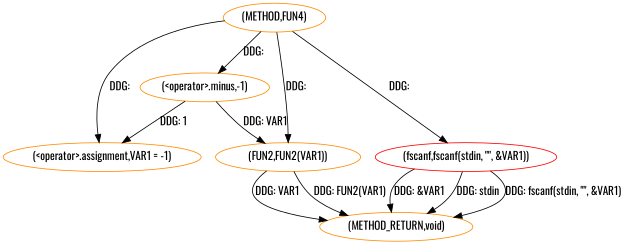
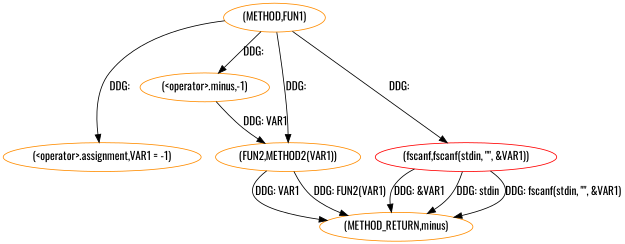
(274, 18) -> (274, 18)
(157, 120) -> none
(288, 157) -> (288, 157)
(396, 227) -> (396, 227)
